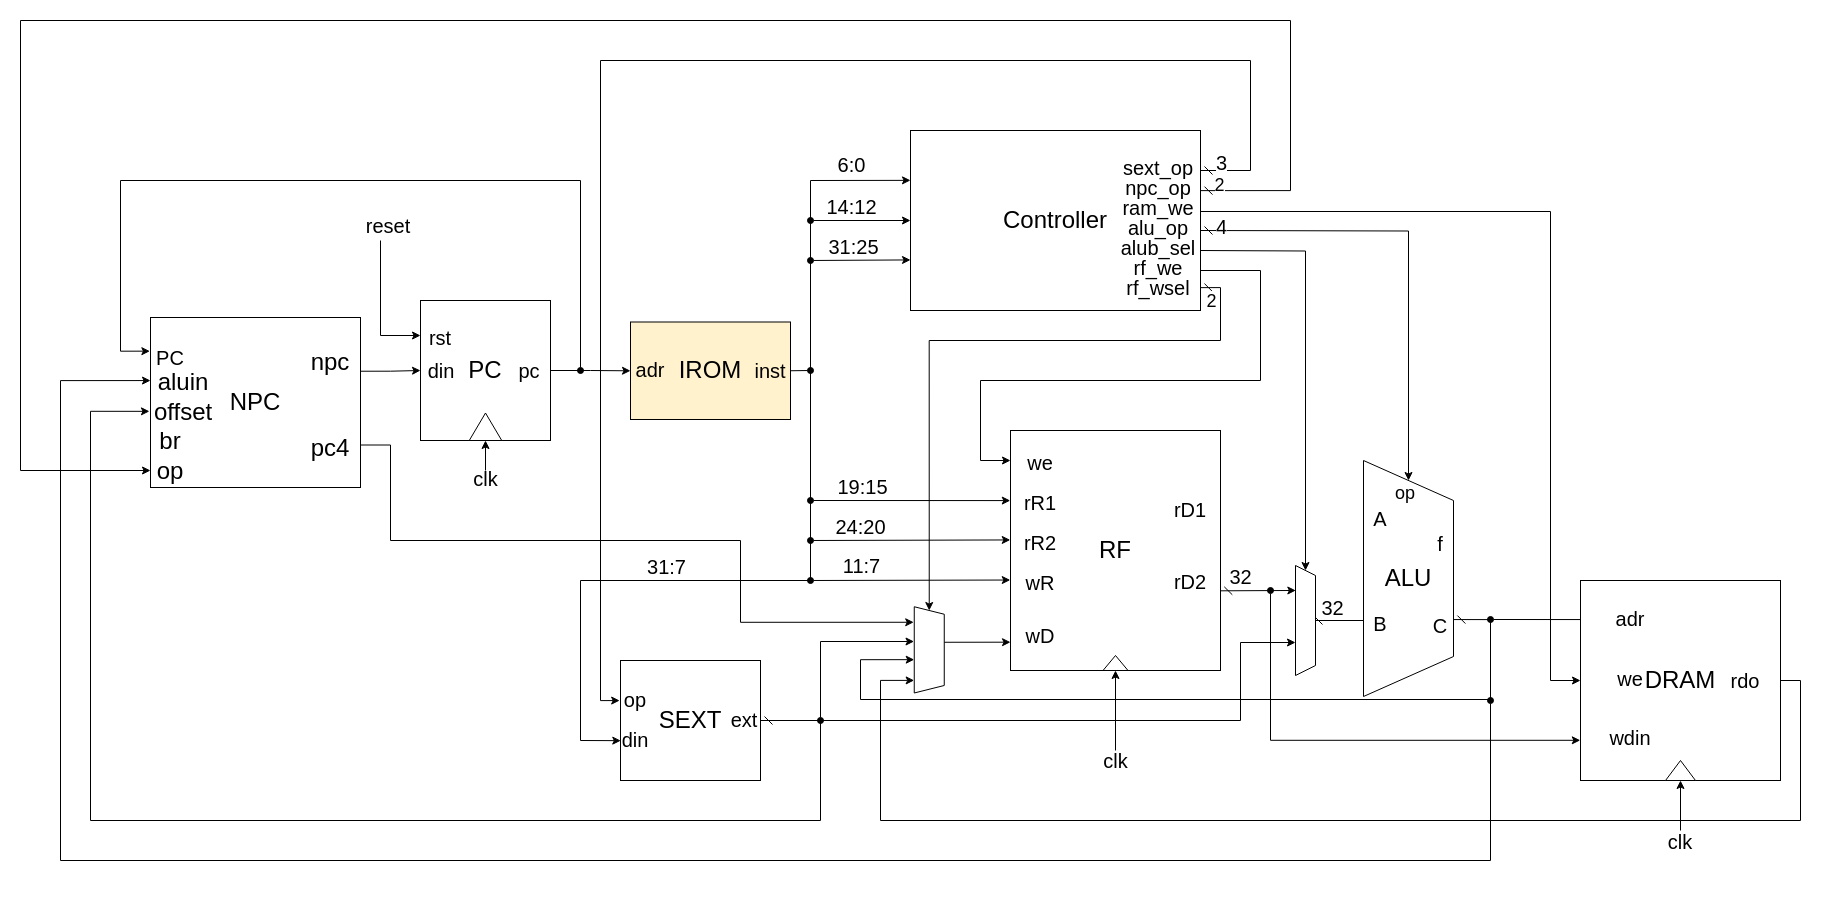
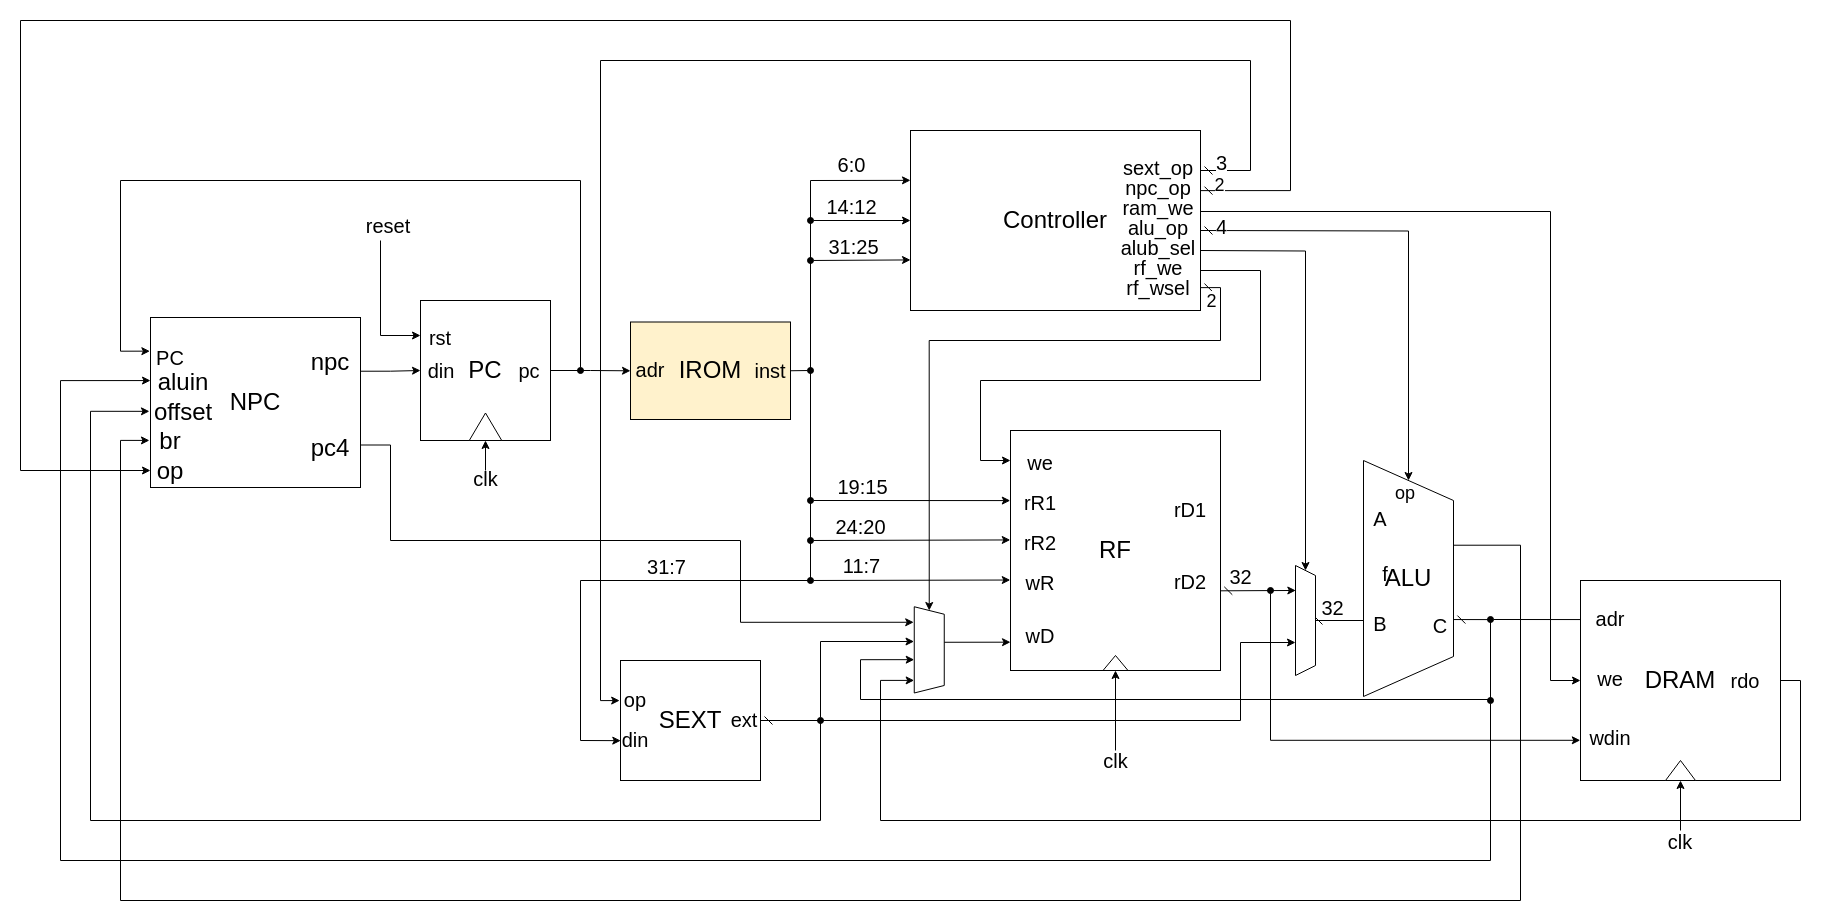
(1441, 544) -> (1386, 574)
(1631, 681) -> (1611, 681)
none -> (791, 901)
